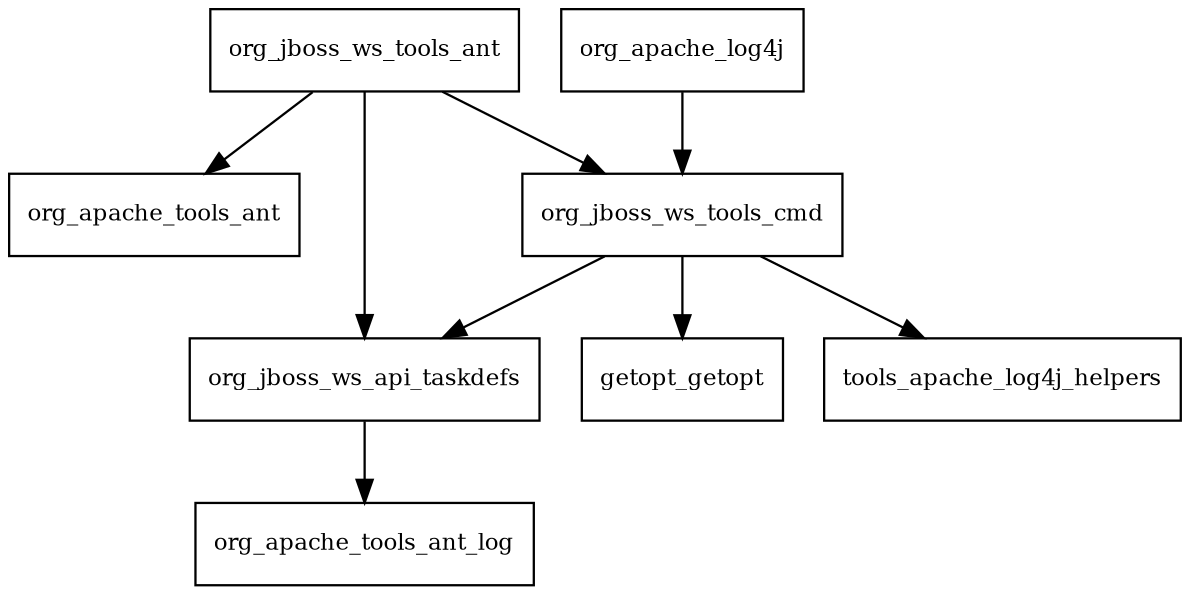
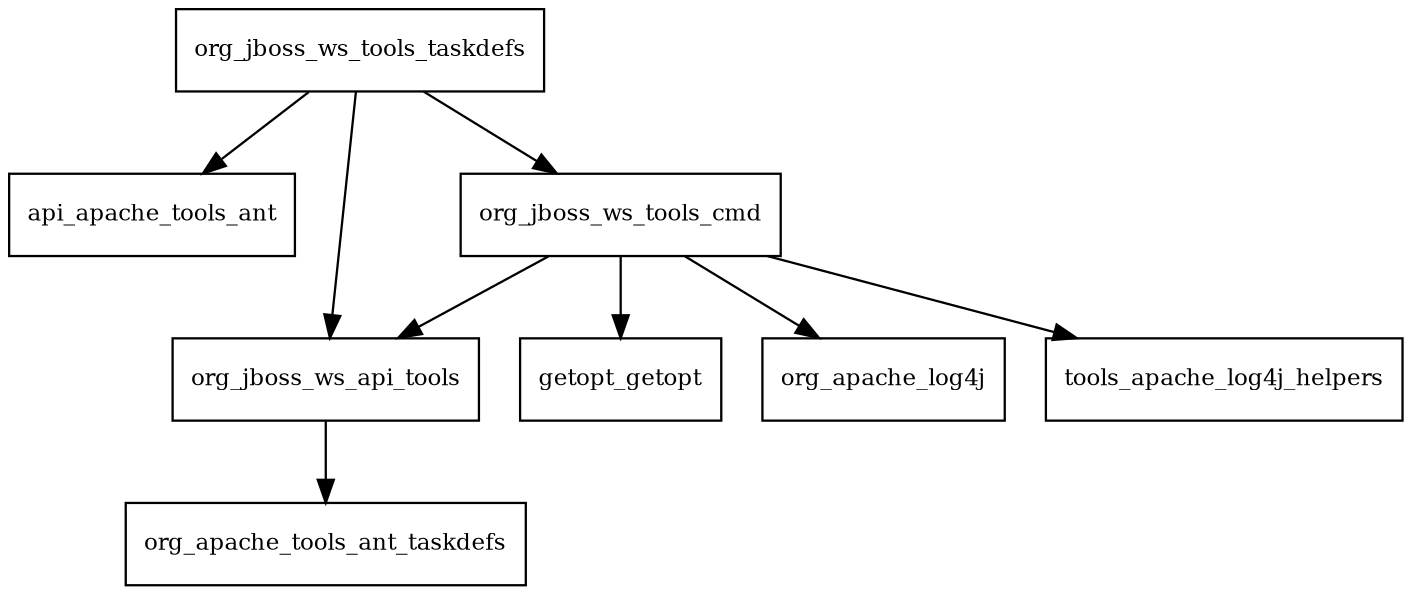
(365, 50) -> (360, 50)
(682, 121) -> (742, 291)
(154, 215) -> (152, 215)
(365, 379) -> (326, 379)
(365, 544) -> (326, 544)
